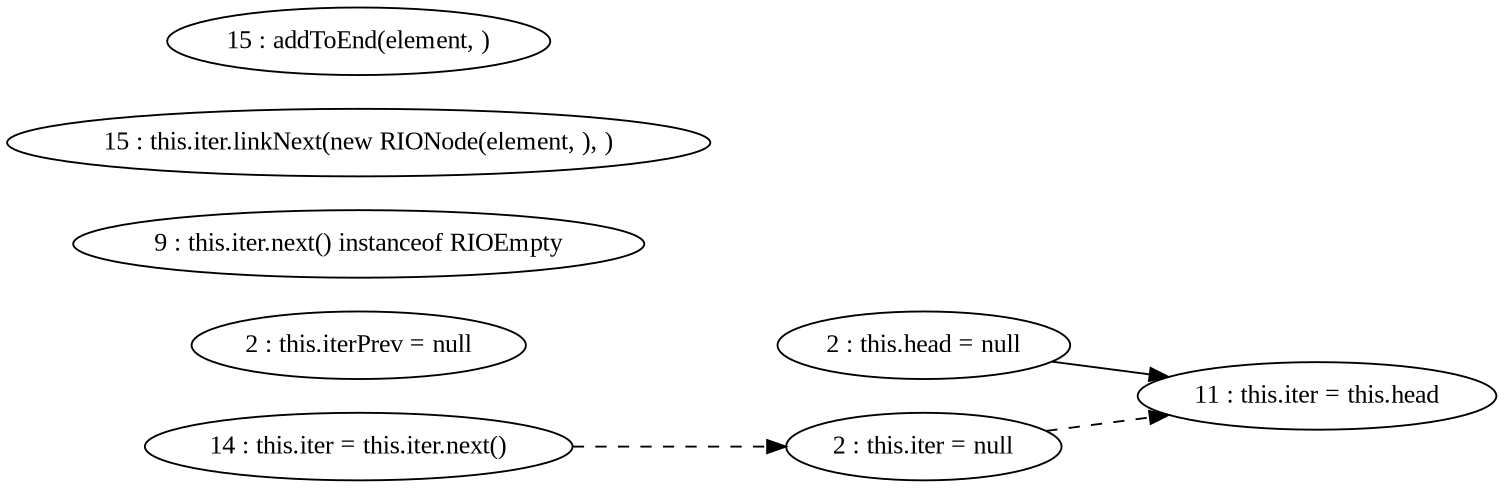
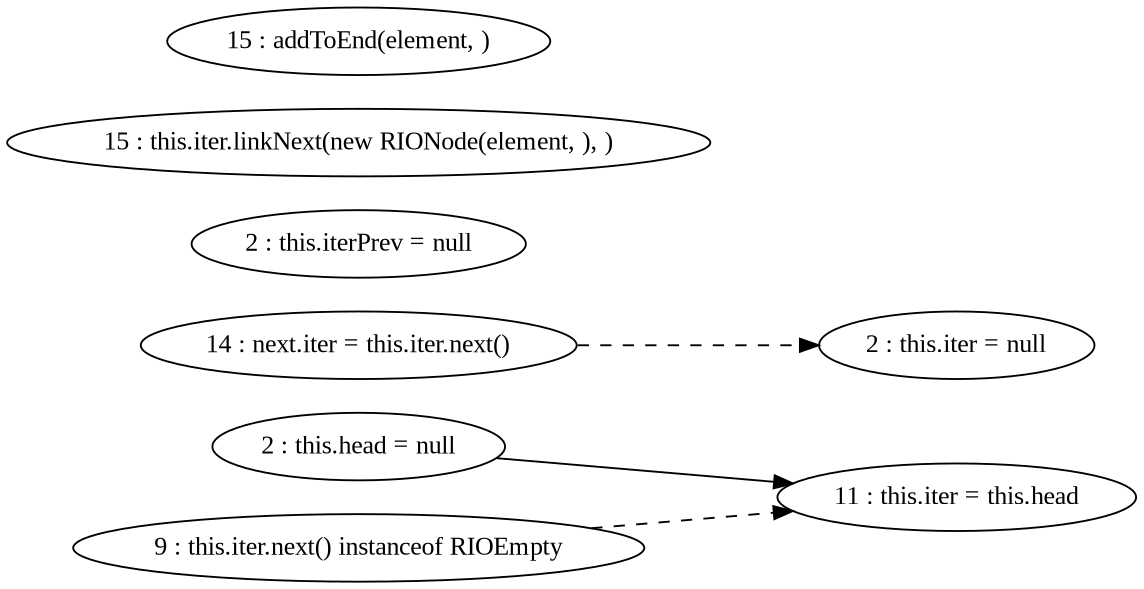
(1098, 424) -> (682, 520)
(359, 447) -> (359, 345)
